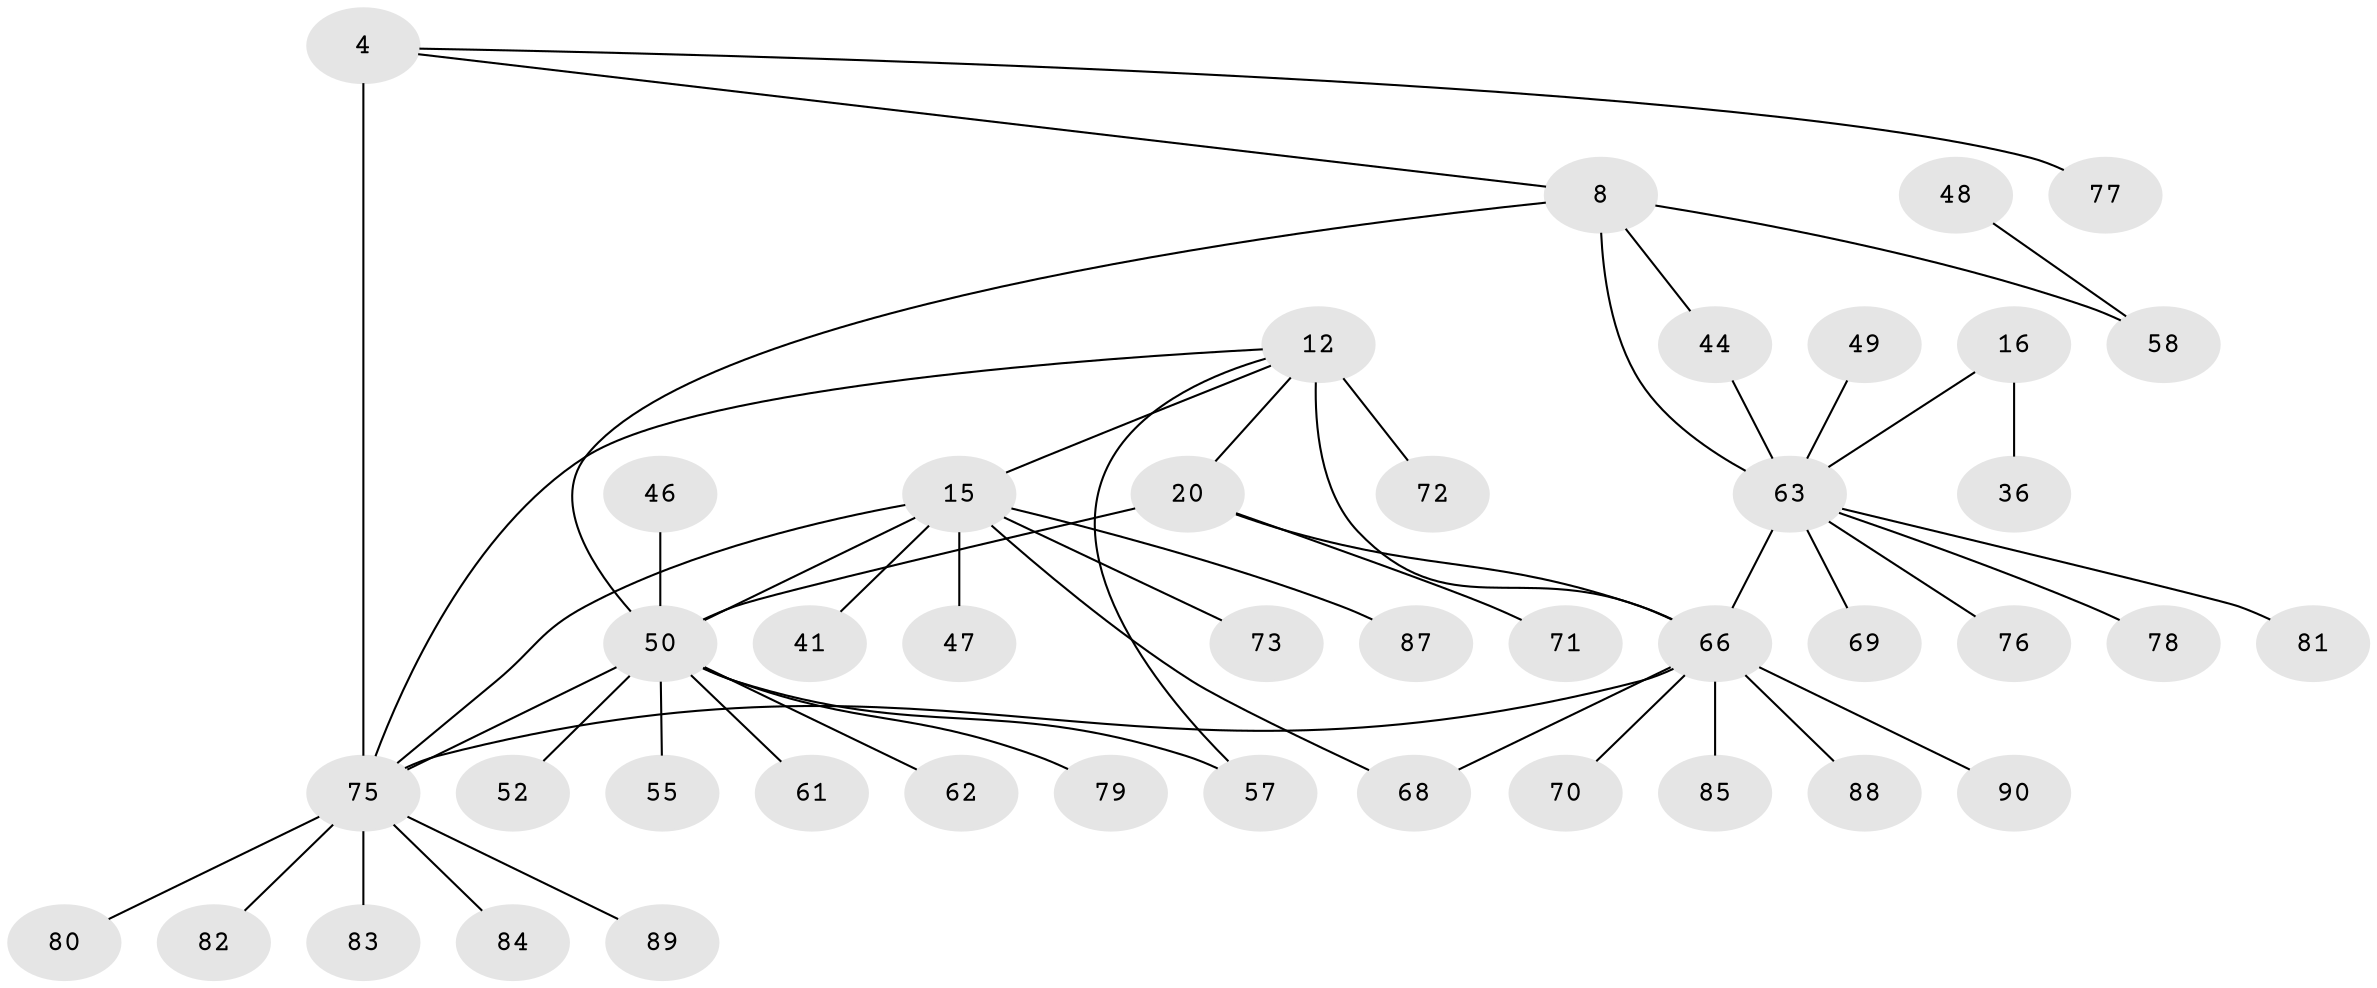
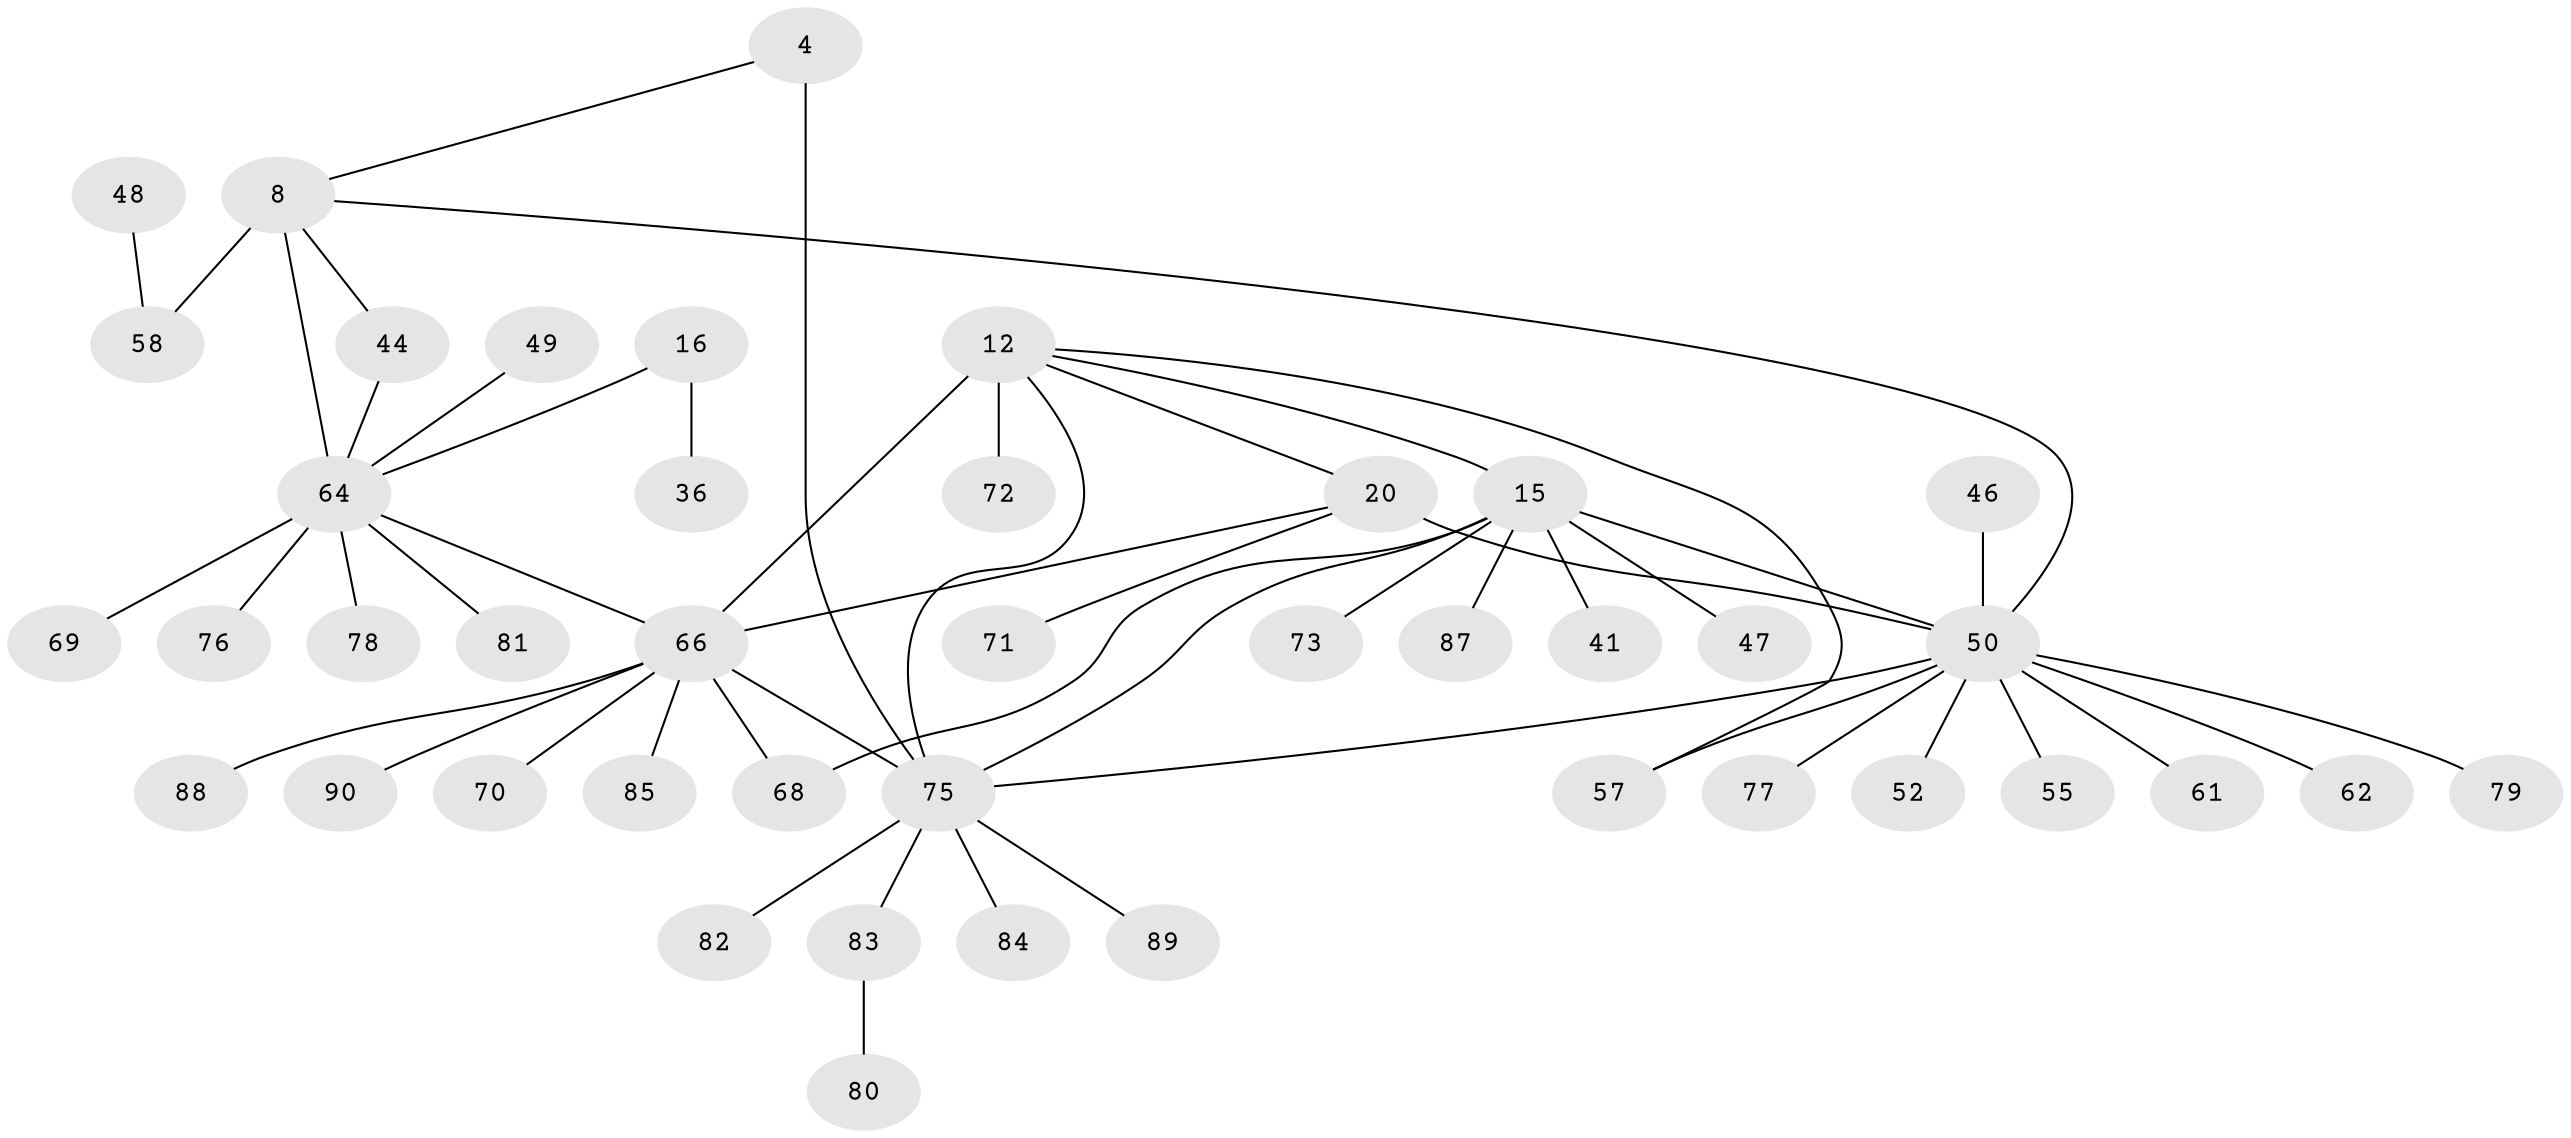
(1245, 77) -> (1871, 719)
(1790, 494) -> (334, 494)
(214, 868) -> (864, 1018)
